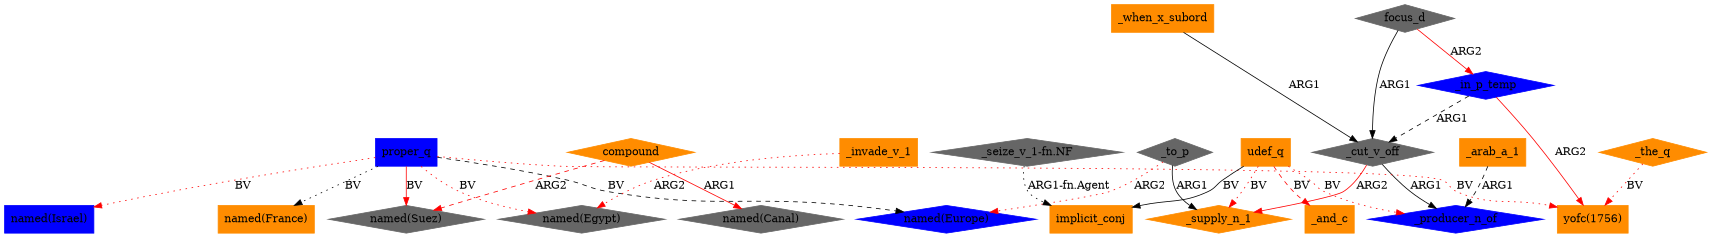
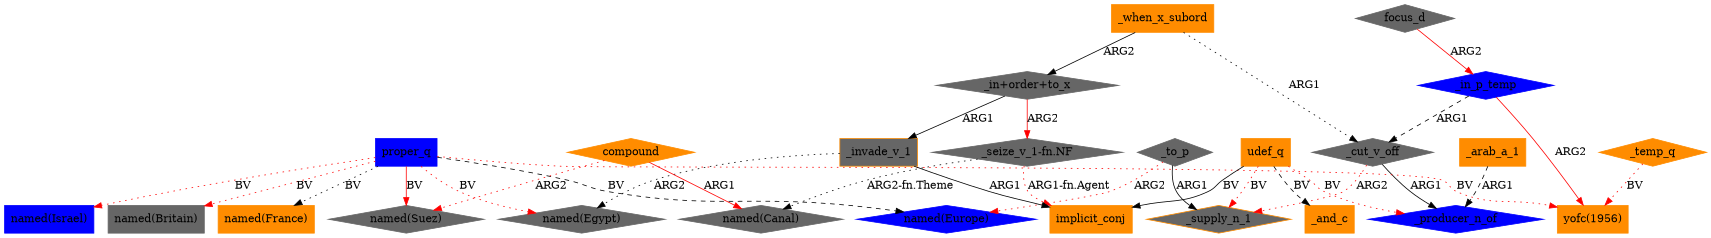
(1378, 78) -> none
none -> (1027, 85)
(1267, 85) -> (1267, 85)
(879, 152) -> (879, 152)
(1653, 152) -> (1653, 152)
(737, 162) -> (737, 162)
none -> (882, 176)
(523, 184) -> (523, 184)
(1287, 185) -> (1287, 185)
none -> (978, 188)
(1026, 188) -> (1026, 188)
(1320, 199) -> (1320, 199)
none -> (156, 219)
(1219, 219) -> (1219, 219)
(1593, 219) -> (1593, 219)
